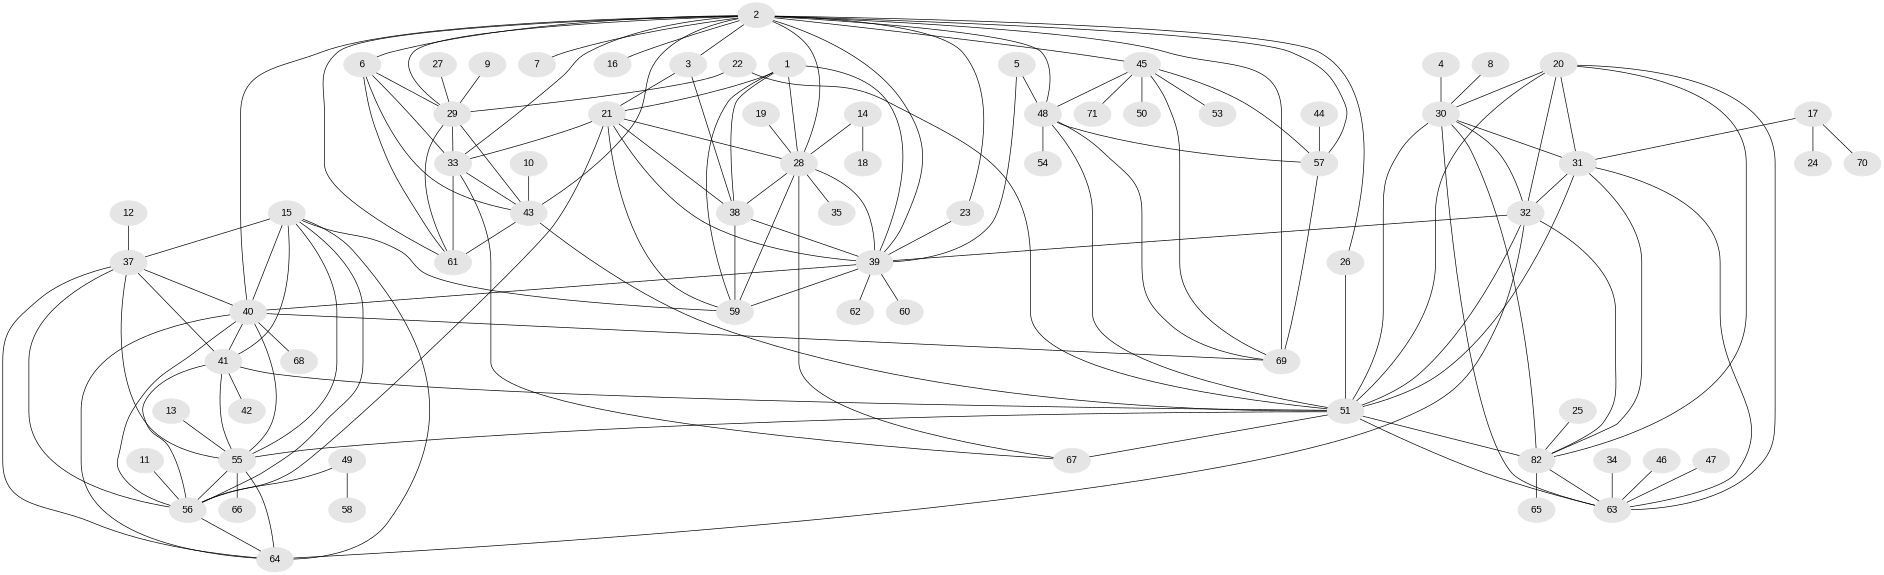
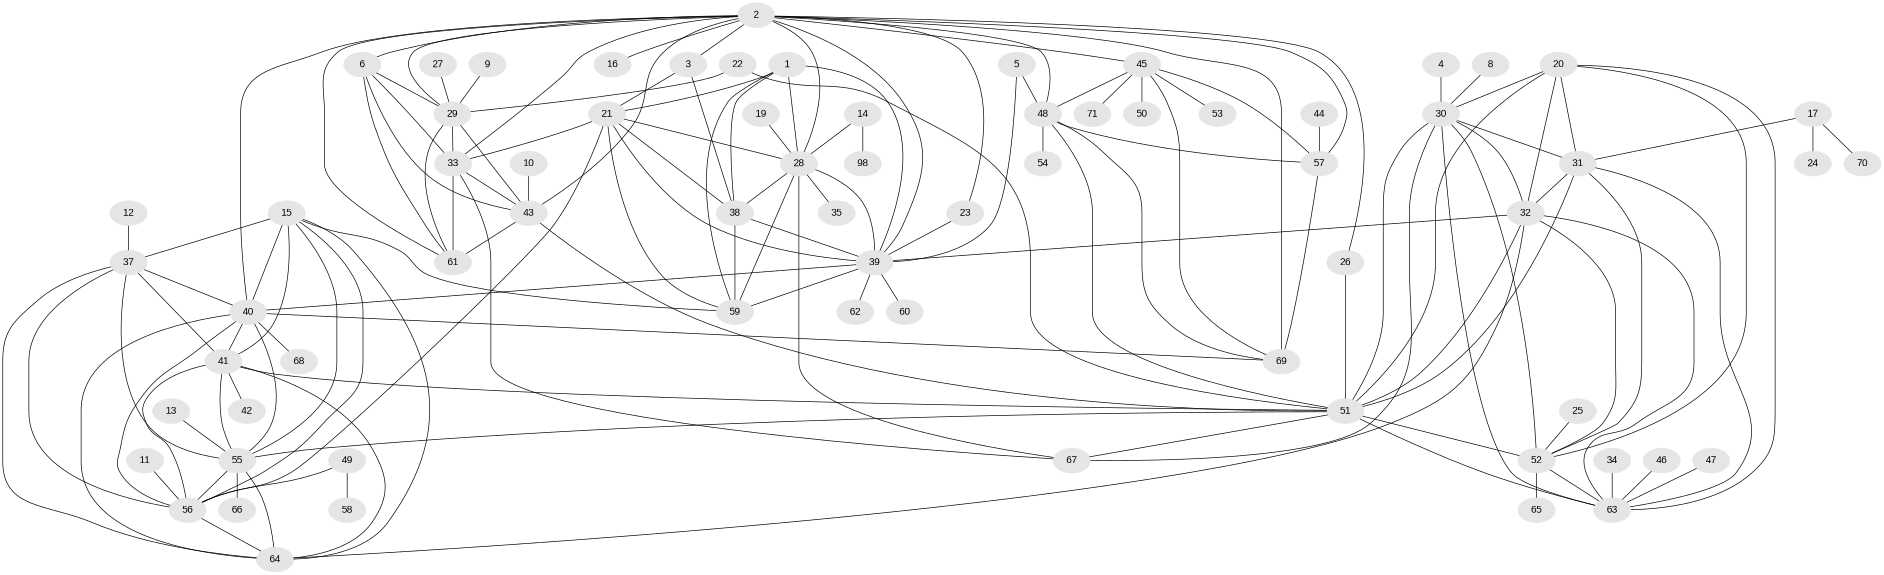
(537, 65) -> none
(863, 164) -> (863, 164)
none -> (1694, 342)
none -> (1381, 413)
none -> (374, 453)
(1537, 461) -> (1537, 461)
